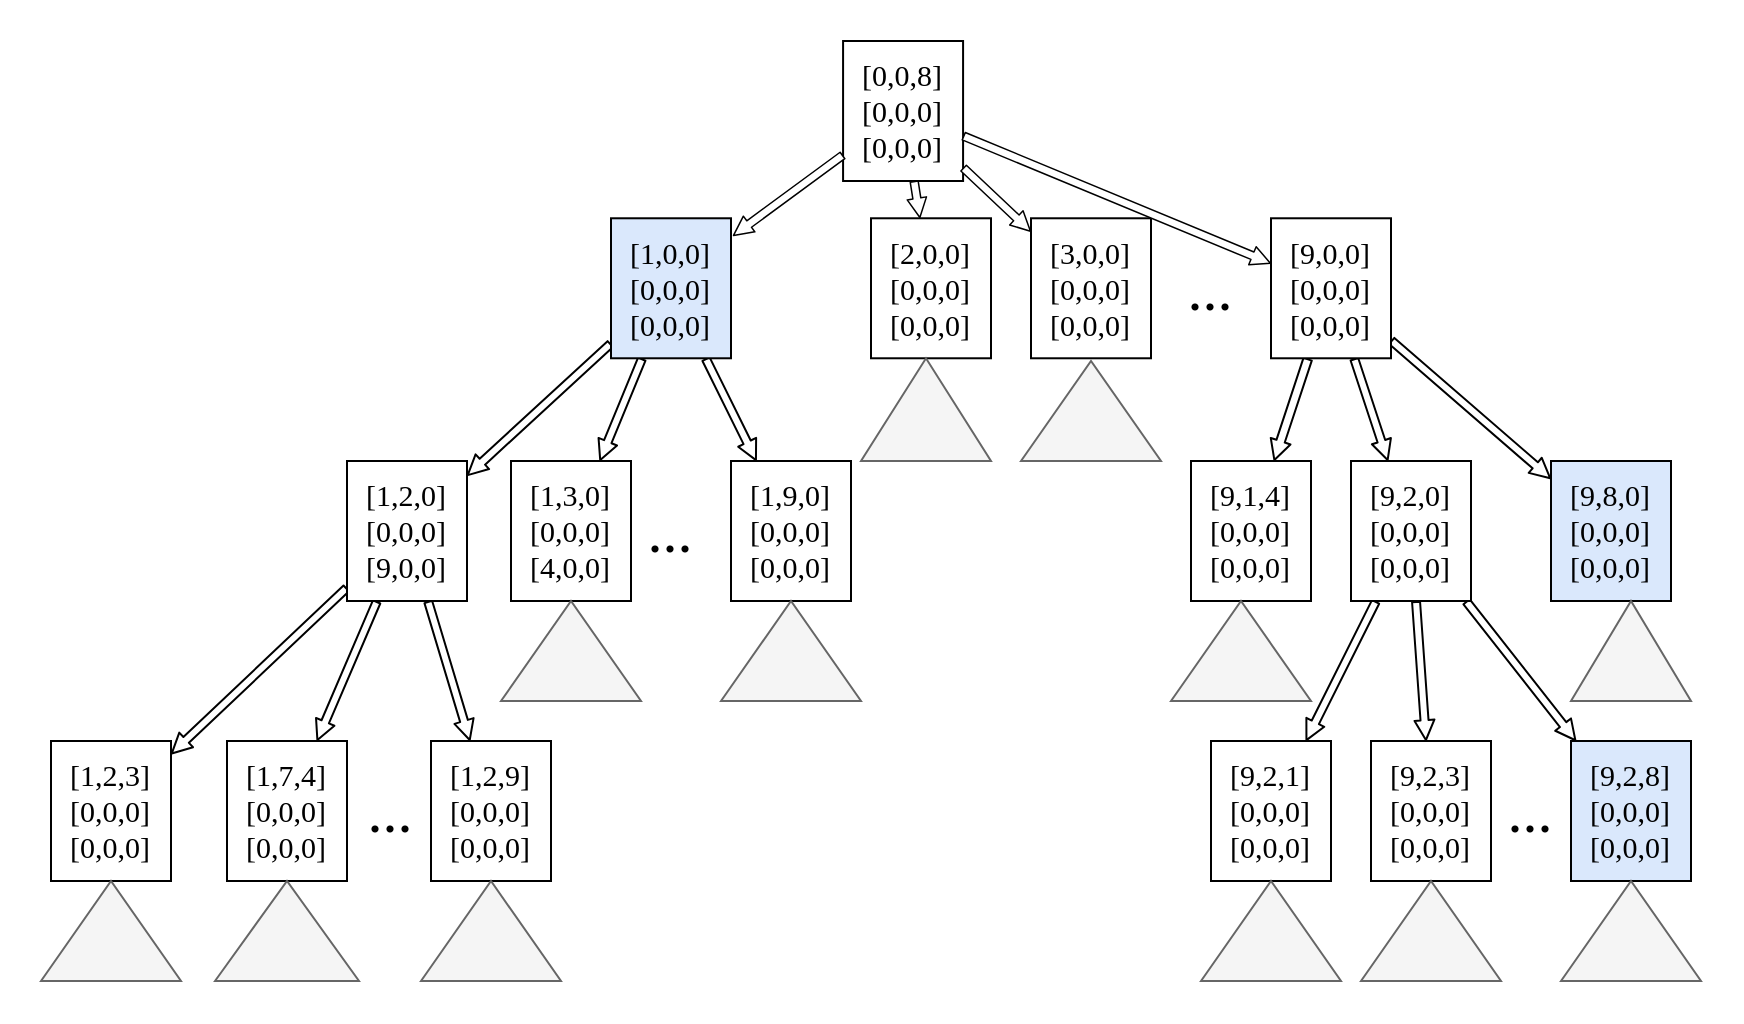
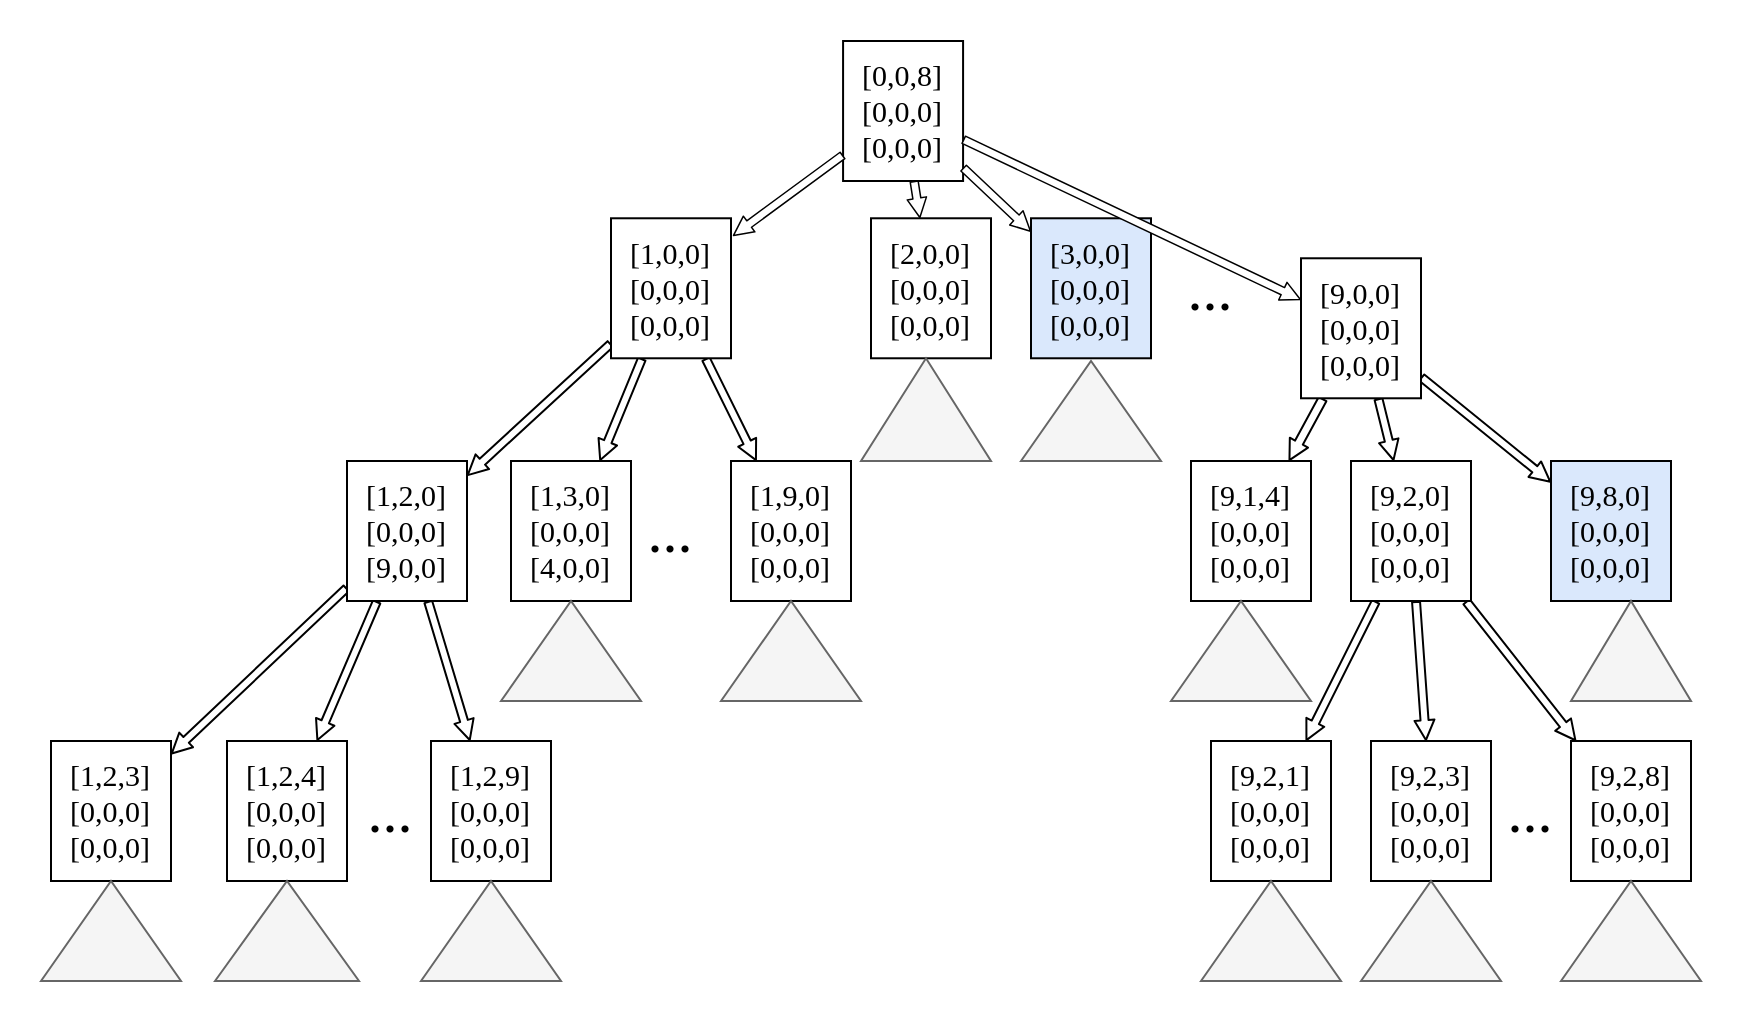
(671, 288) -> (671, 288)
(1091, 288) -> (1091, 288)
(1331, 288) -> (1361, 328)
(287, 811) -> (287, 811)
(1631, 811) -> (1631, 811)
